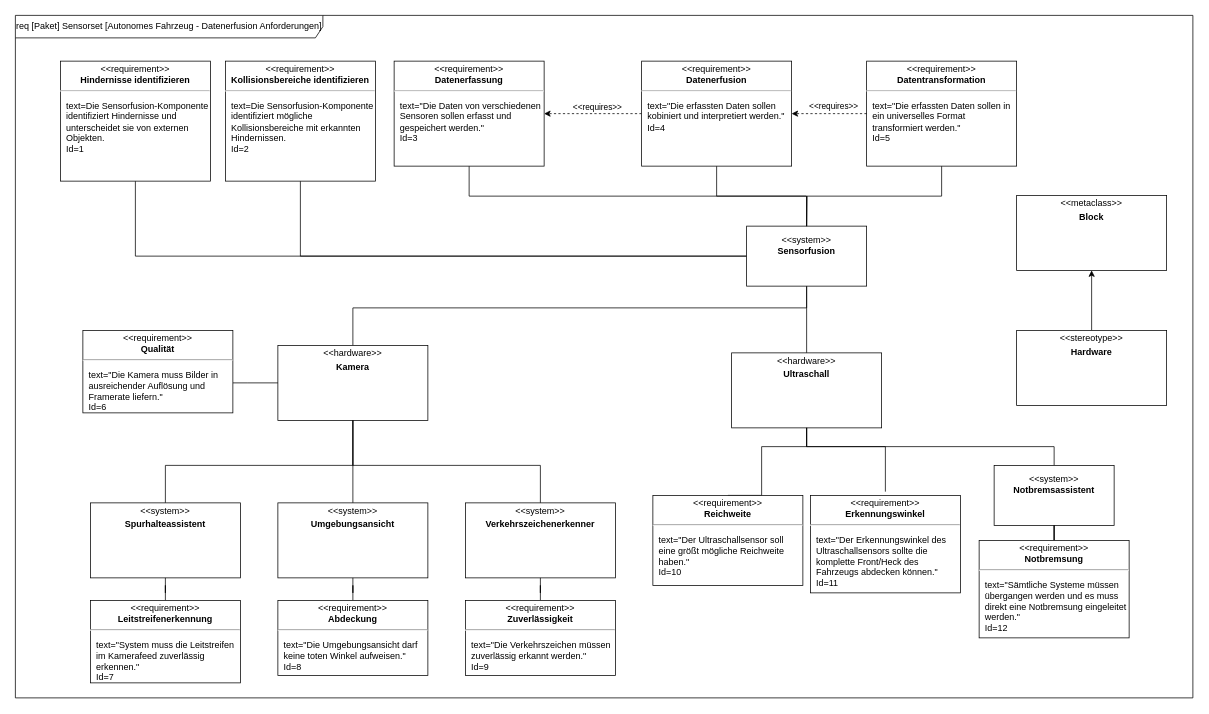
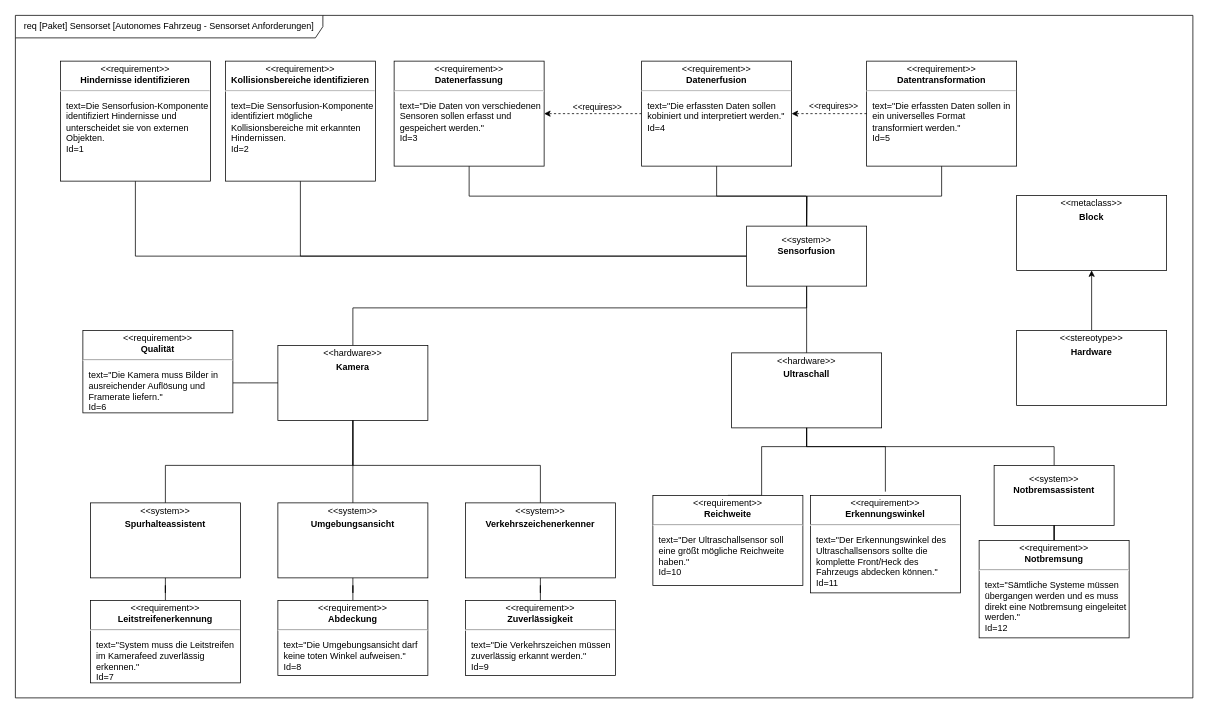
(169, 27) -> (169, 27)
